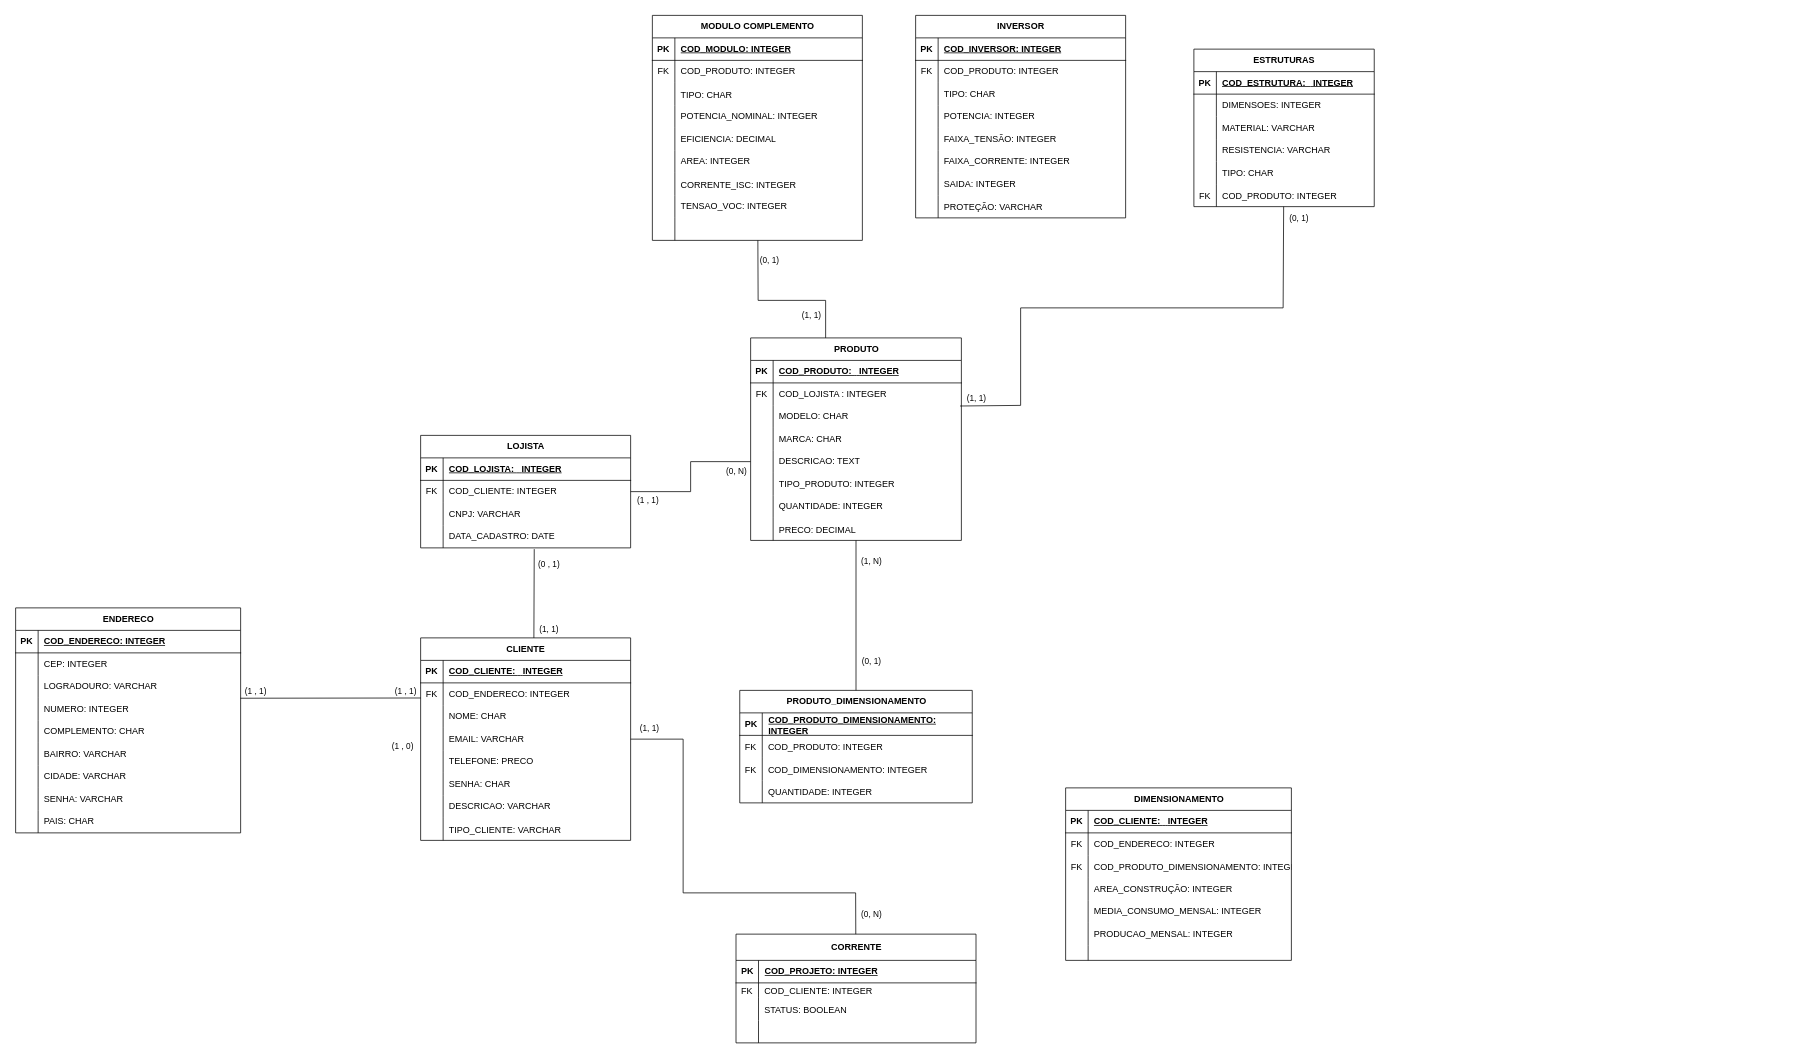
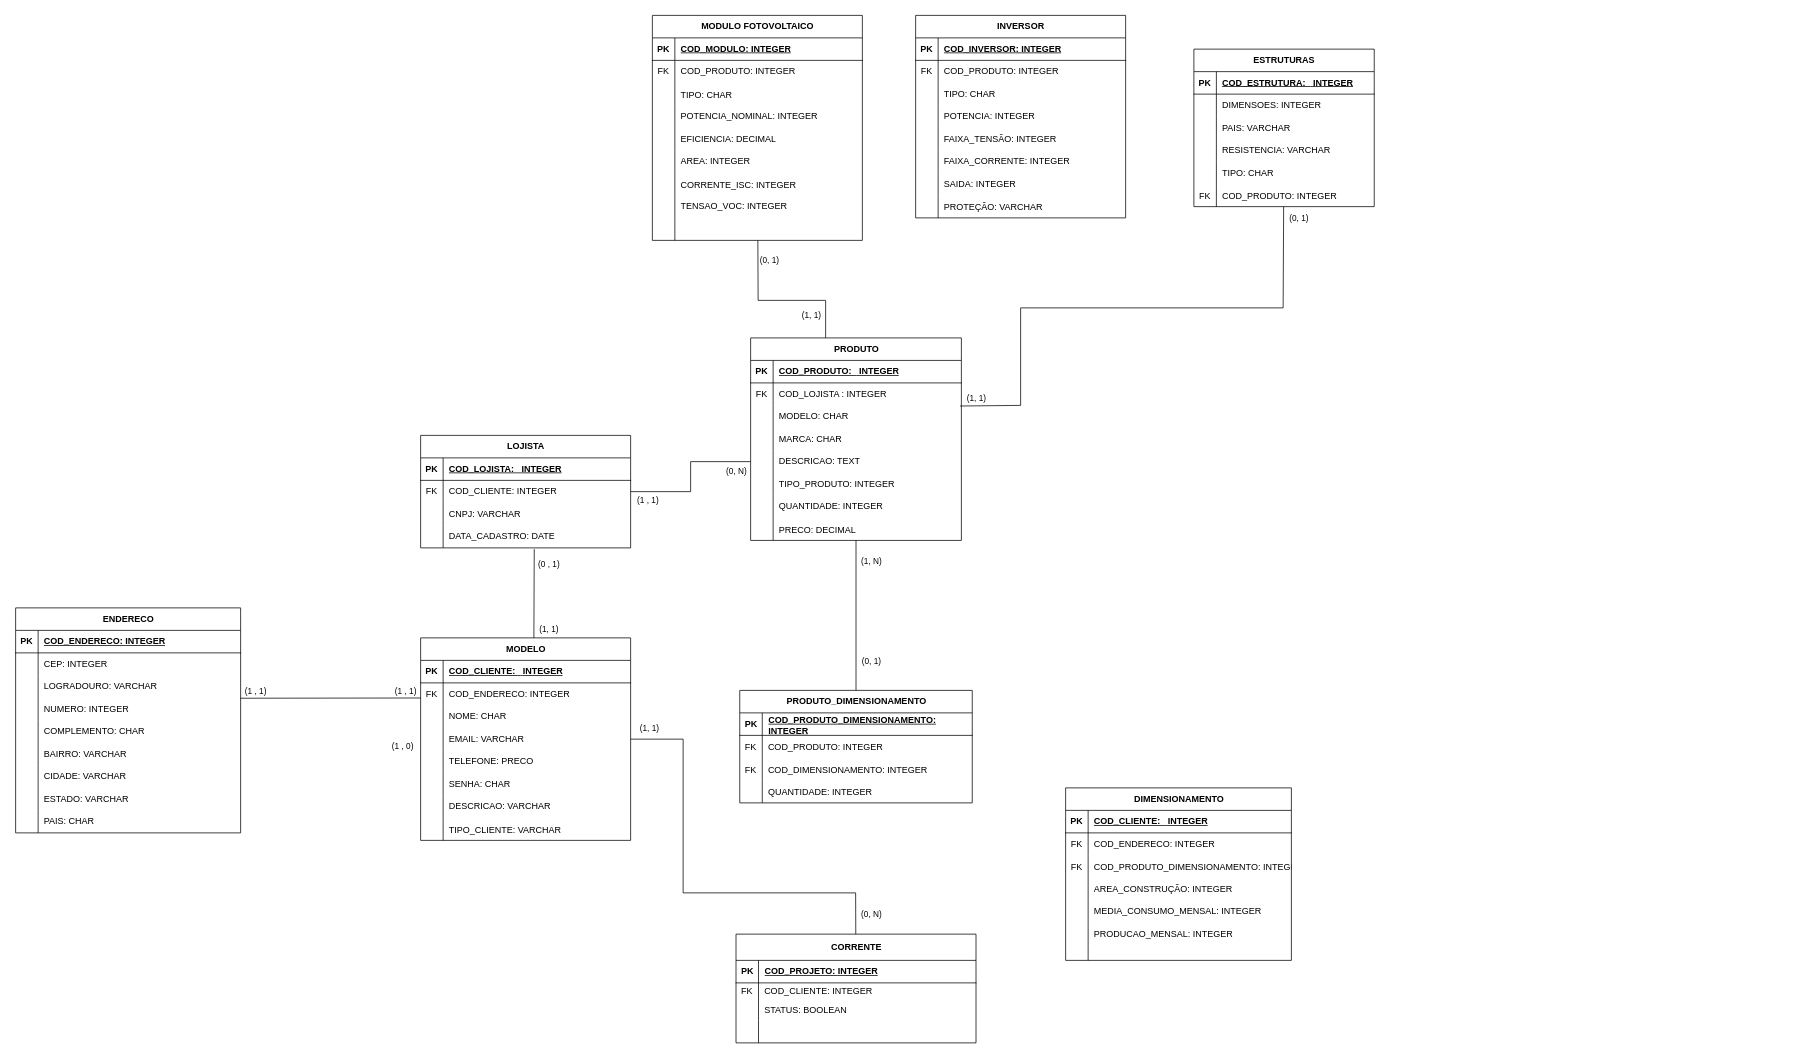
(758, 27) -> (758, 27)
(1263, 128) -> (1253, 128)
(526, 649) -> (526, 649)
(77, 799) -> (79, 799)
